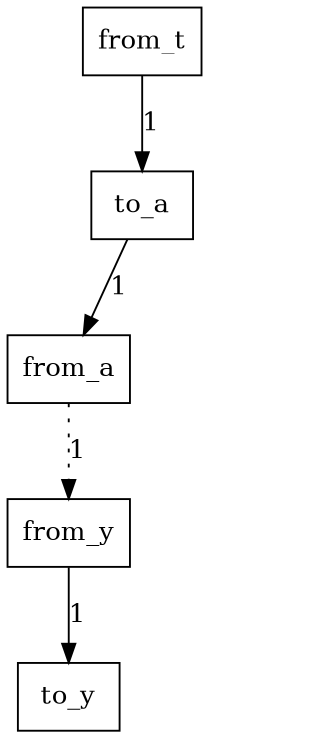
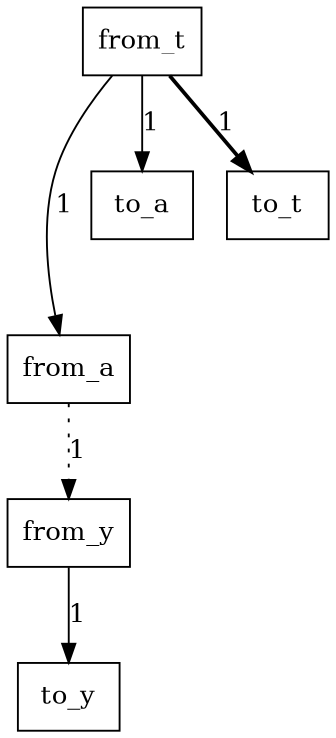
none -> (278, 205)
(109, 278) -> (51, 188)
